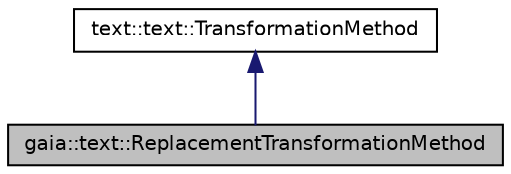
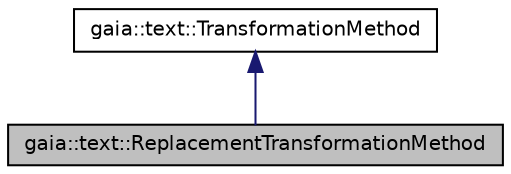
(256, 30) -> (256, 30)
